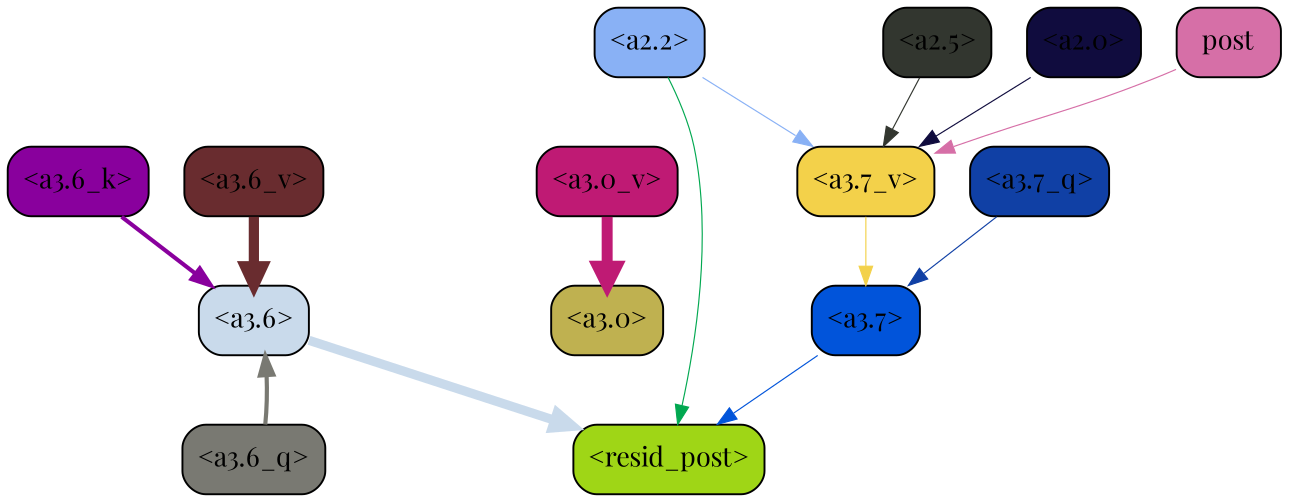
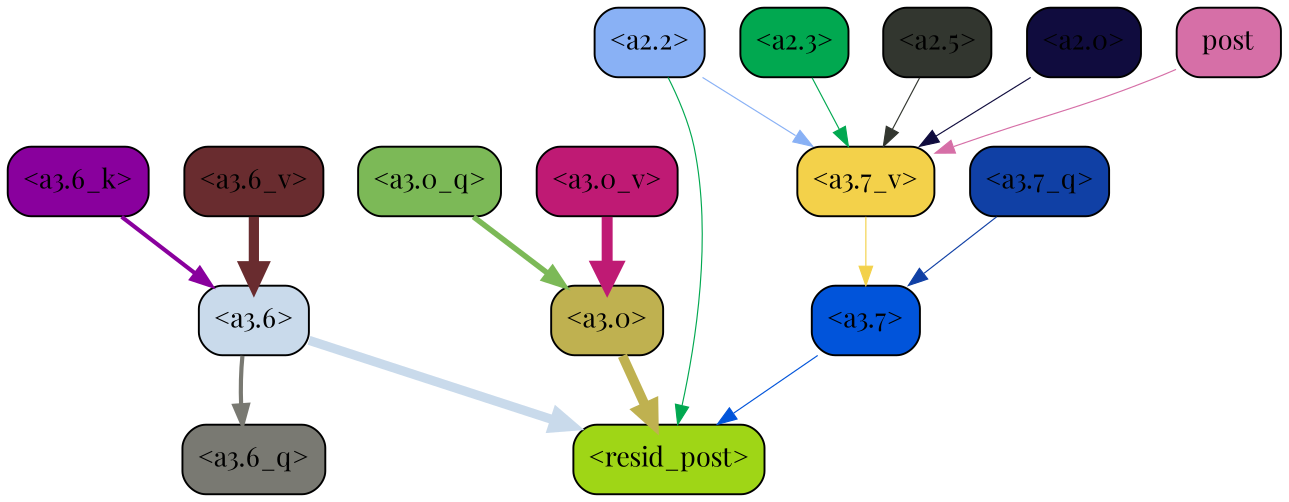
none -> (794, 42)
none -> (430, 181)
none -> (634, 381)
(267, 400) -> (241, 380)
